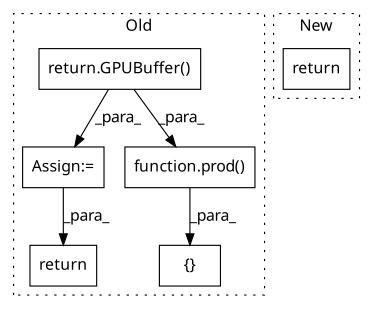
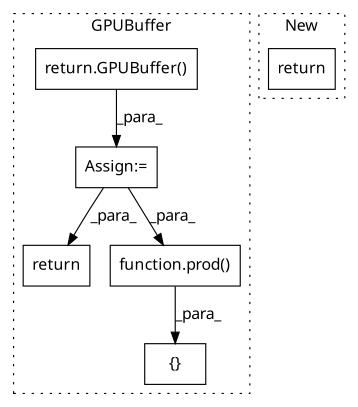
(139, 27) -> (132, 27)
(152, 114) -> (143, 211)
